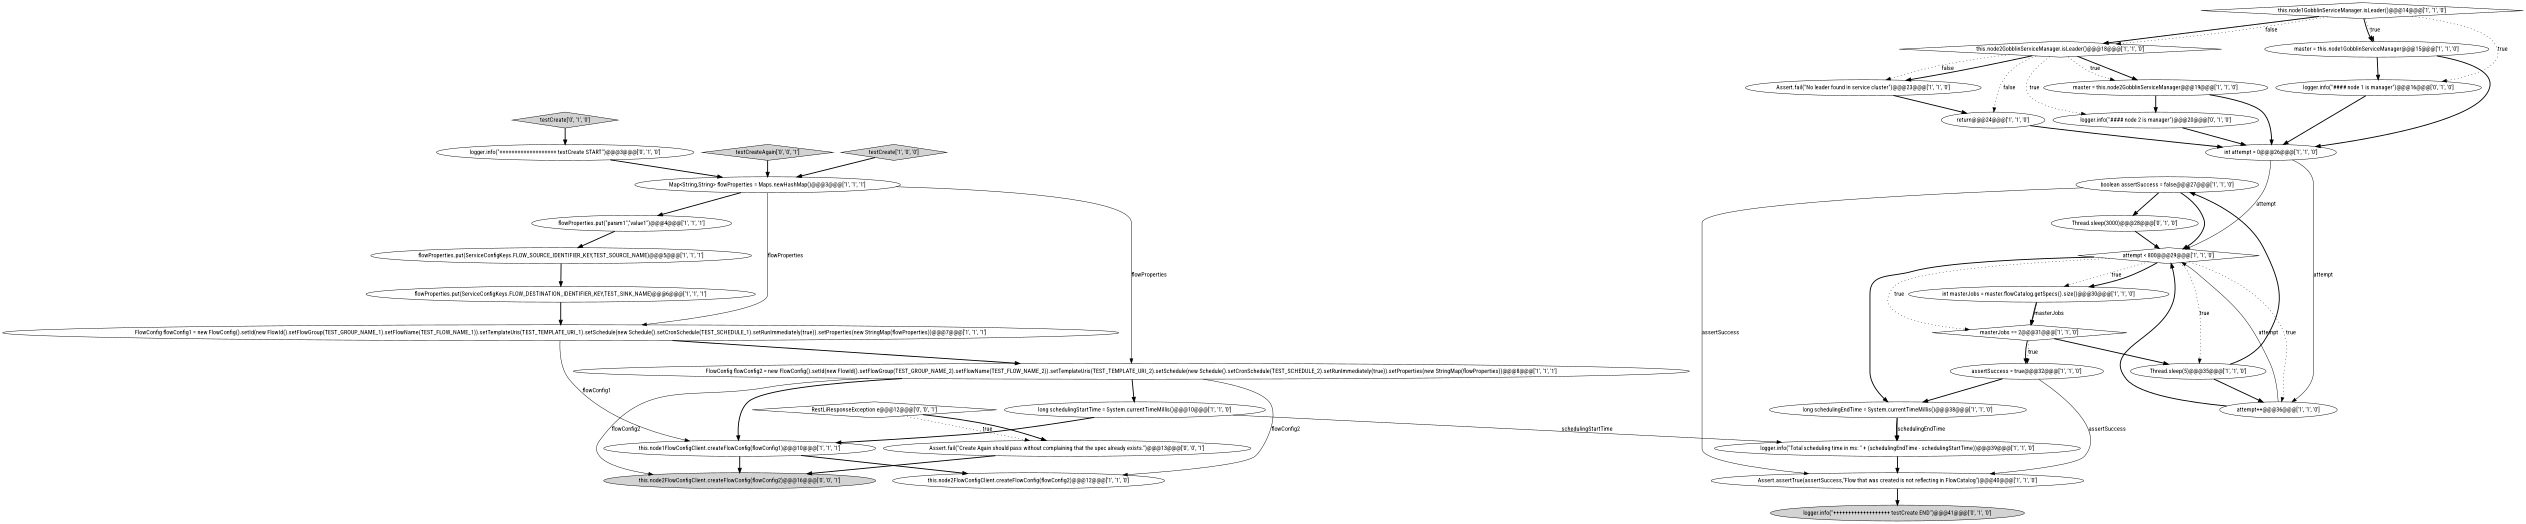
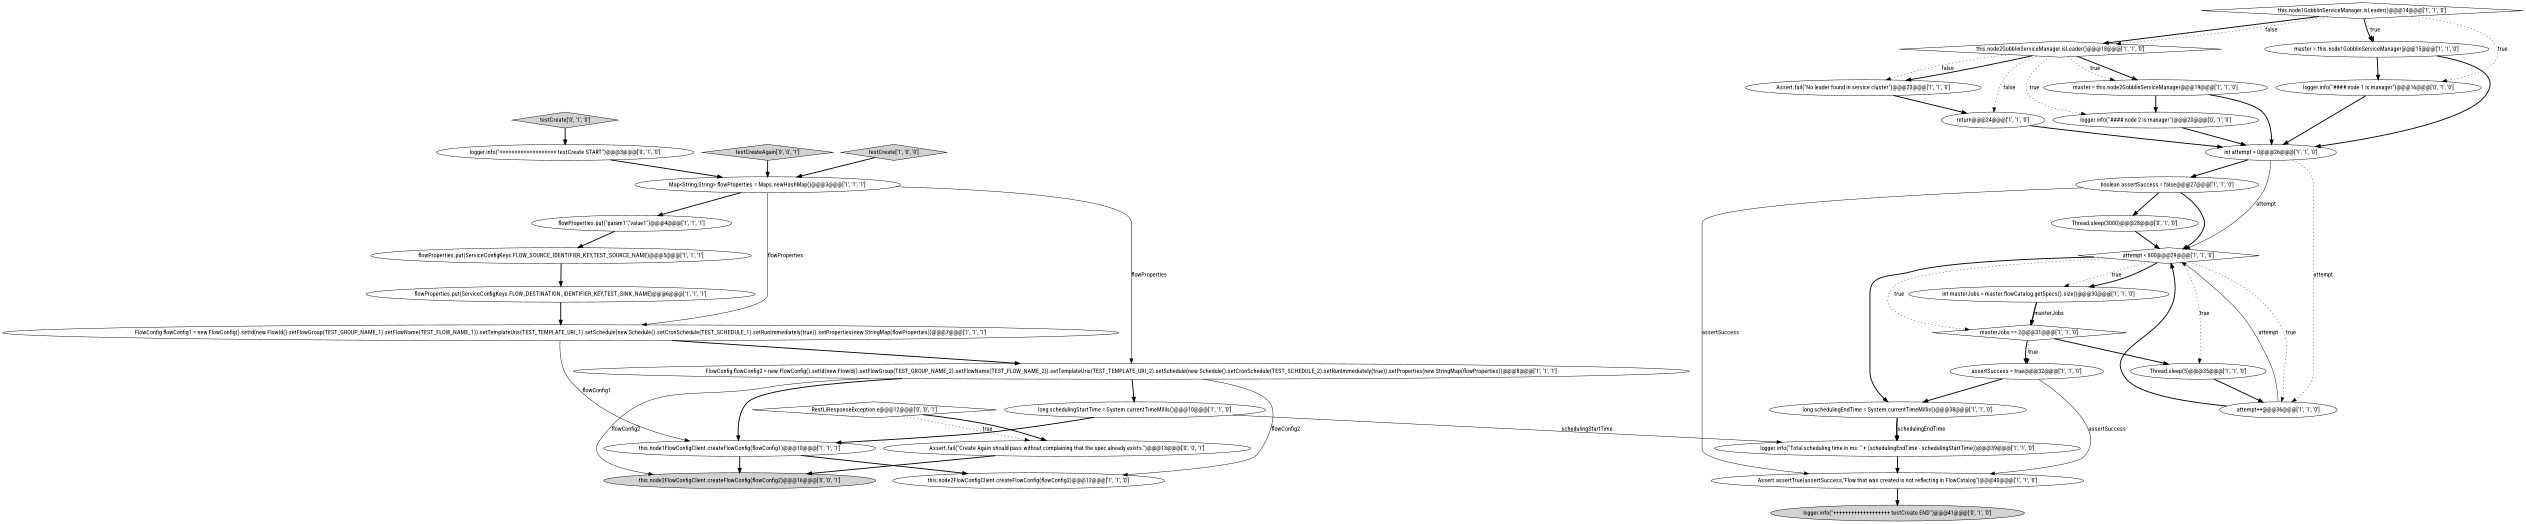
(2274, 272) -> (2222, 168)
(2313, 278) -> (2313, 278)
